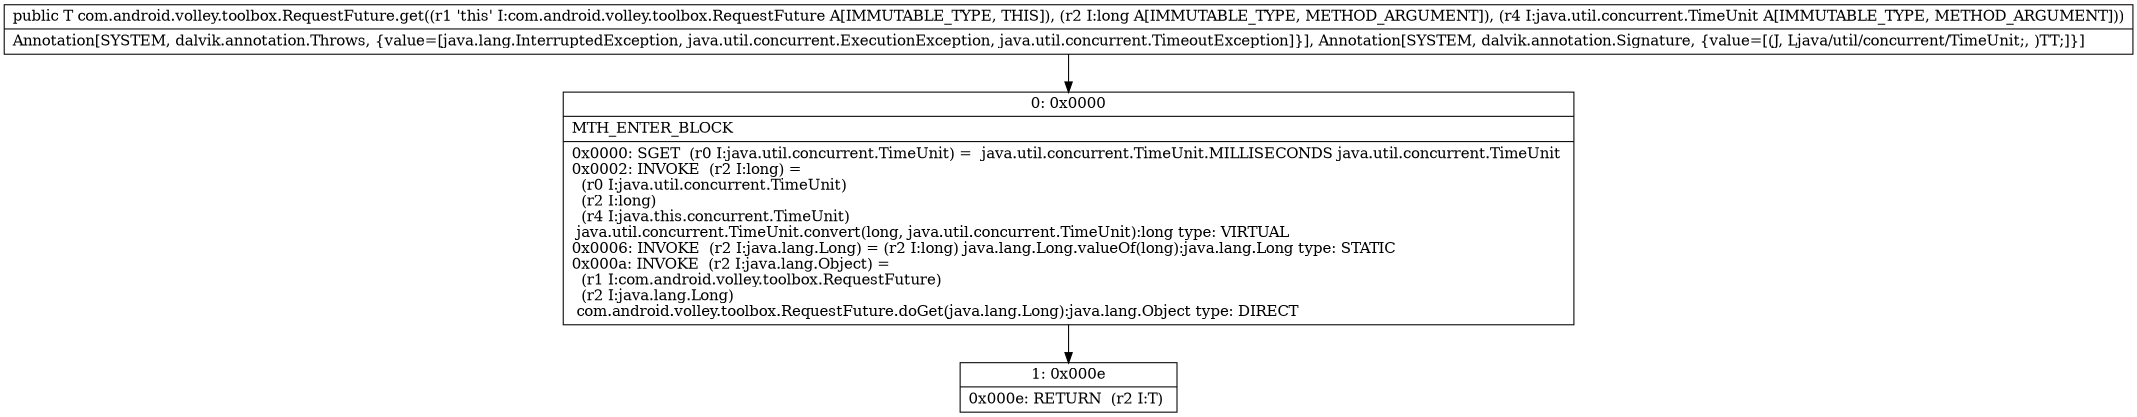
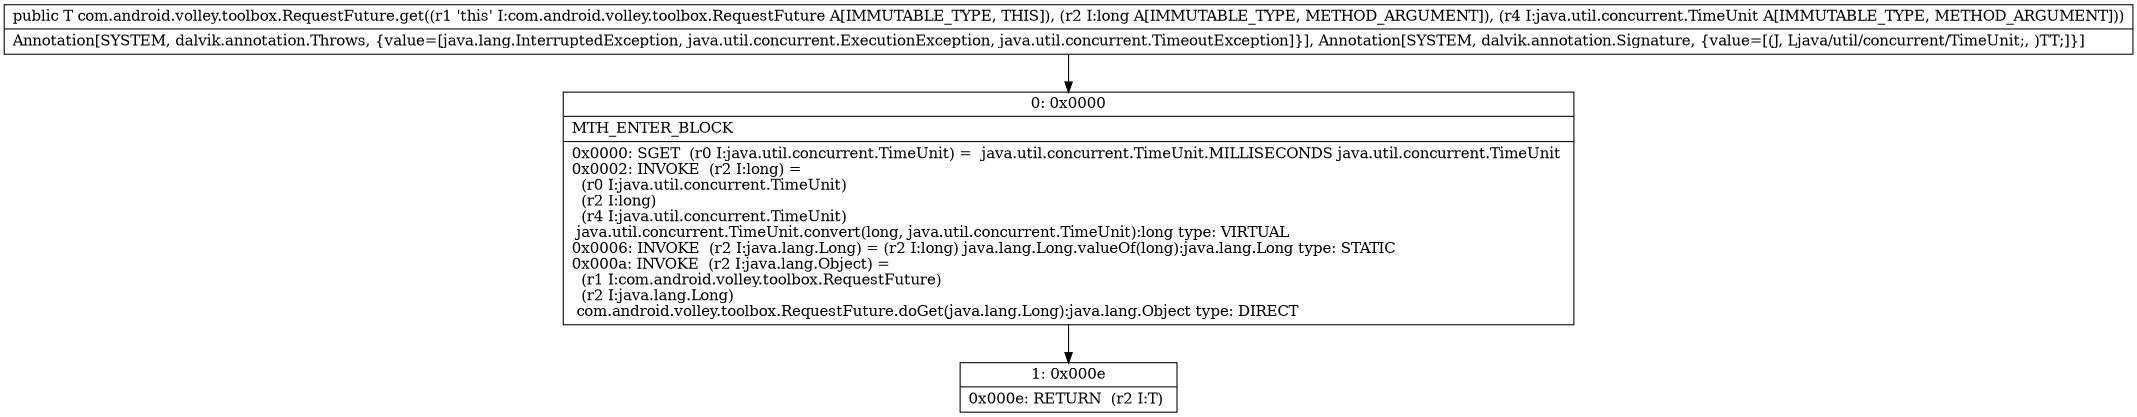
(711, 217) -> (710, 217)
